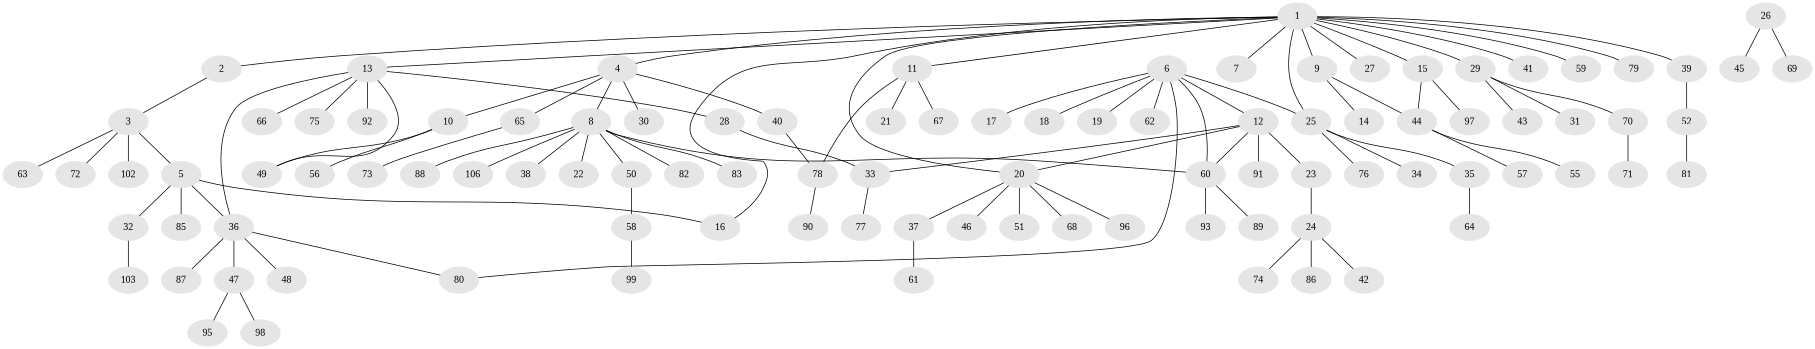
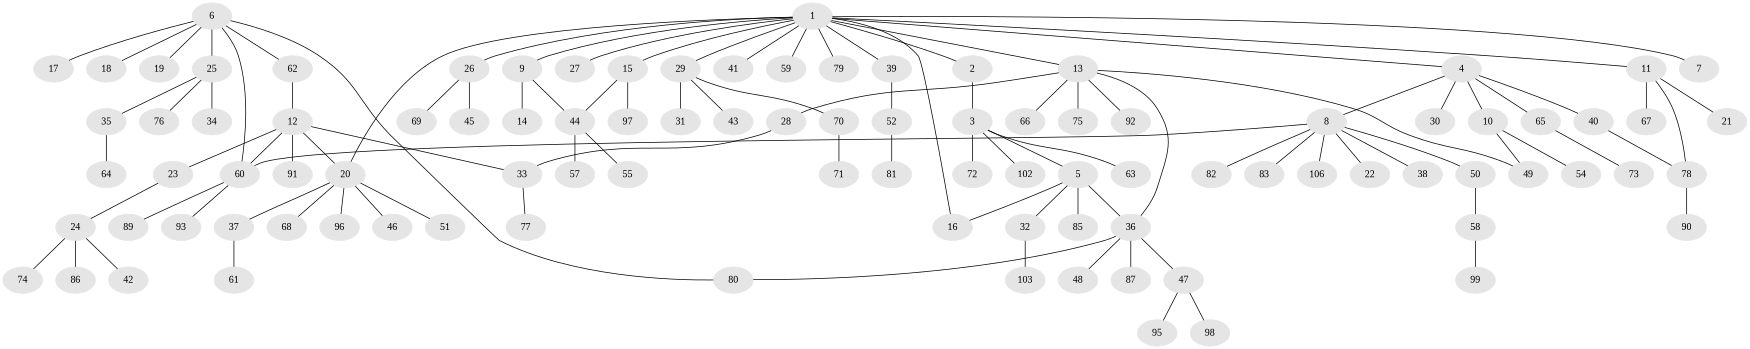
(1289, 71) -> (629, 29)
(1213, 95) -> (293, 95)
(315, 175) -> (1581, 175)
(420, 175) -> none
